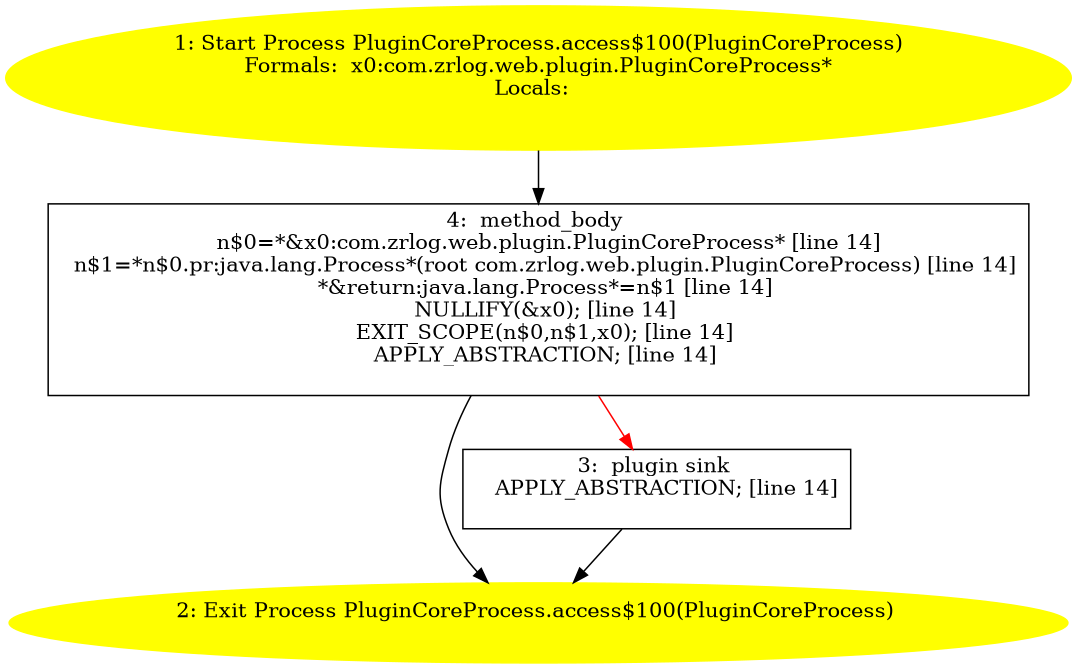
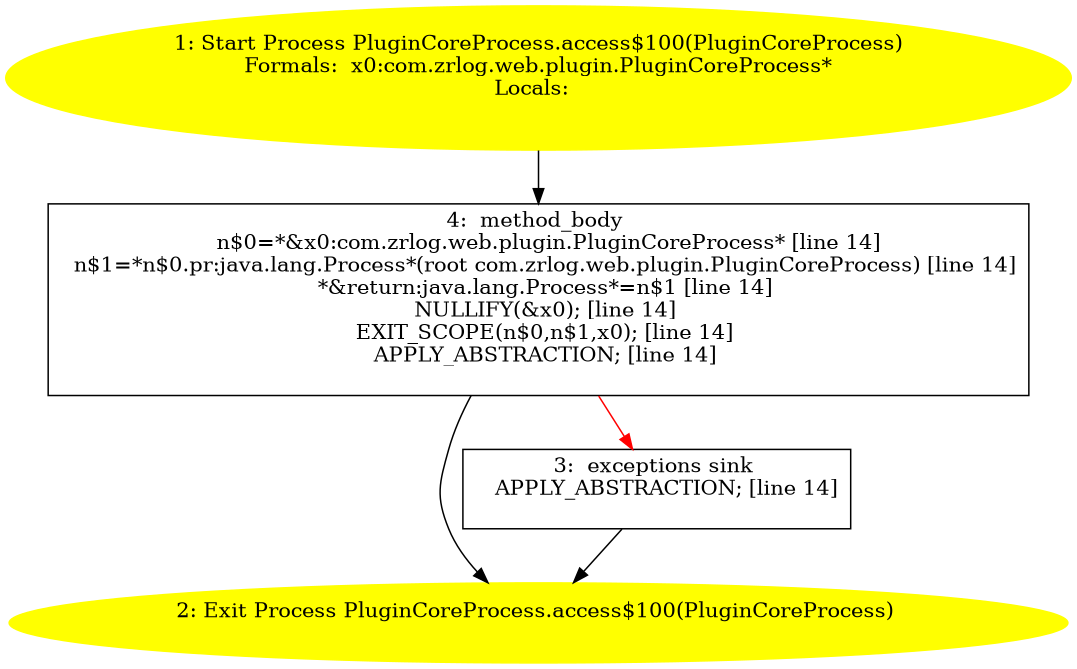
(657, 489) -> (657, 489)
